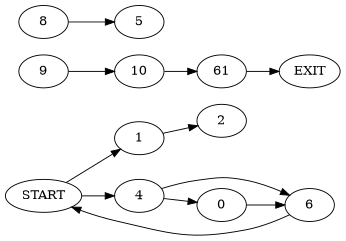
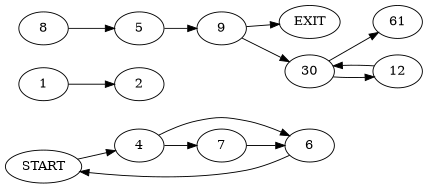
none -> (176, 28)
(139, 71) -> (310, 71)
(258, 71) -> (258, 26)
none -> (398, 71)
(89, 168) -> none
(222, 205) -> (222, 146)
